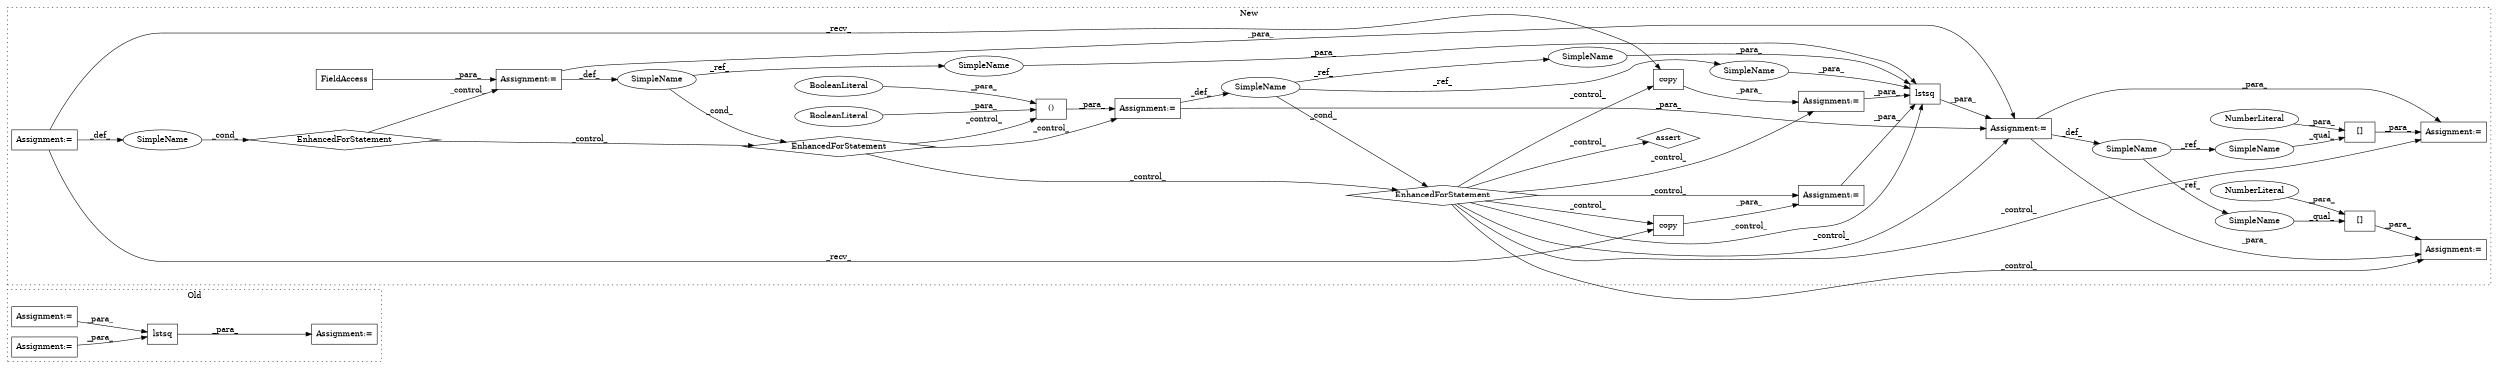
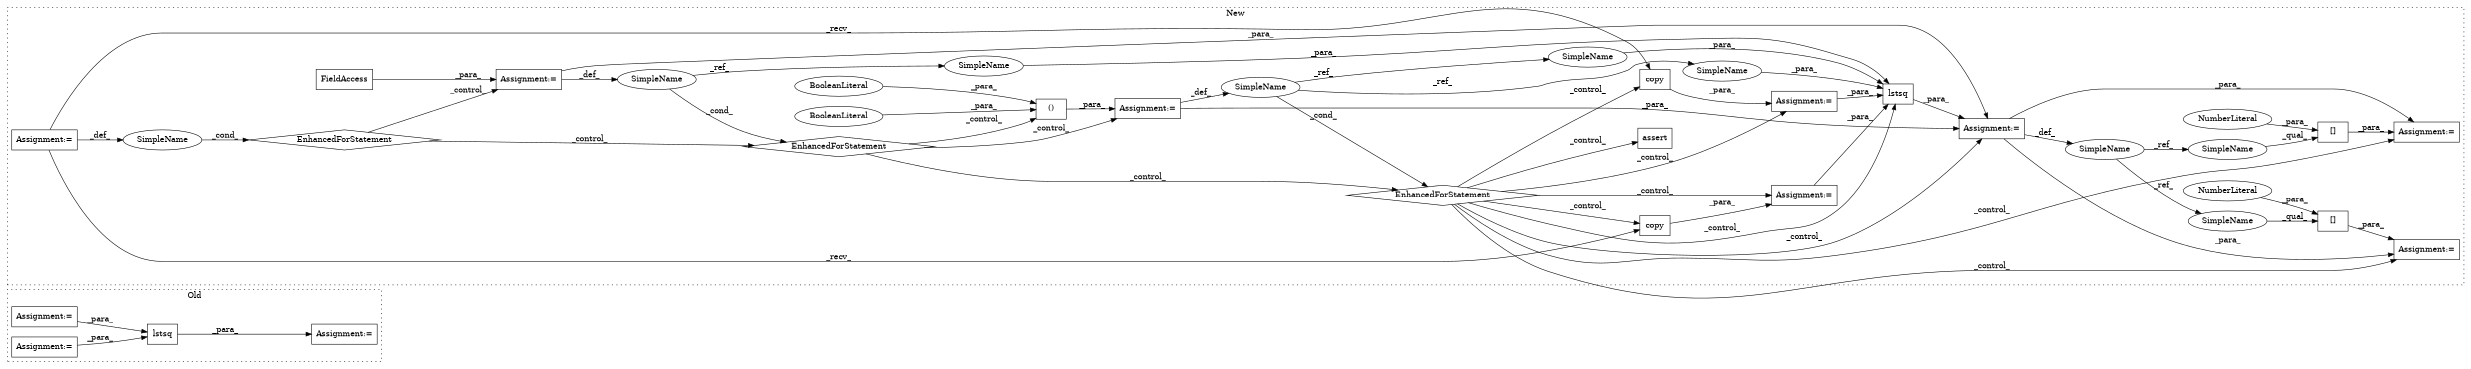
(1668, 138) -> (1655, 138)
